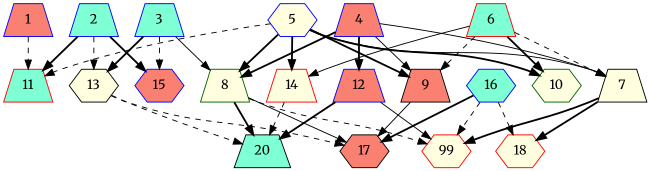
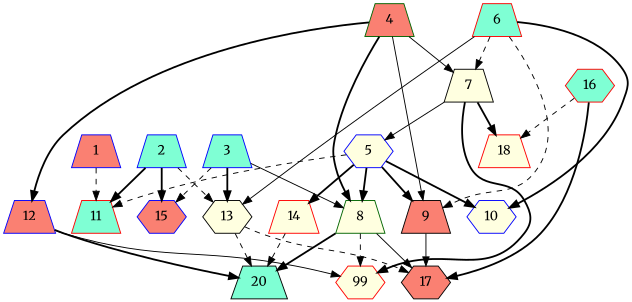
(359, 20) -> (389, 20)
(400, 45) -> (361, 116)
(482, 53) -> (418, 119)
(491, 86) -> (590, 86)
(557, 86) -> (492, 217)
(471, 115) -> none
(520, 151) -> (504, 151)
